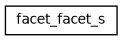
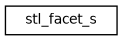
(61, 20) -> (61, 20)
